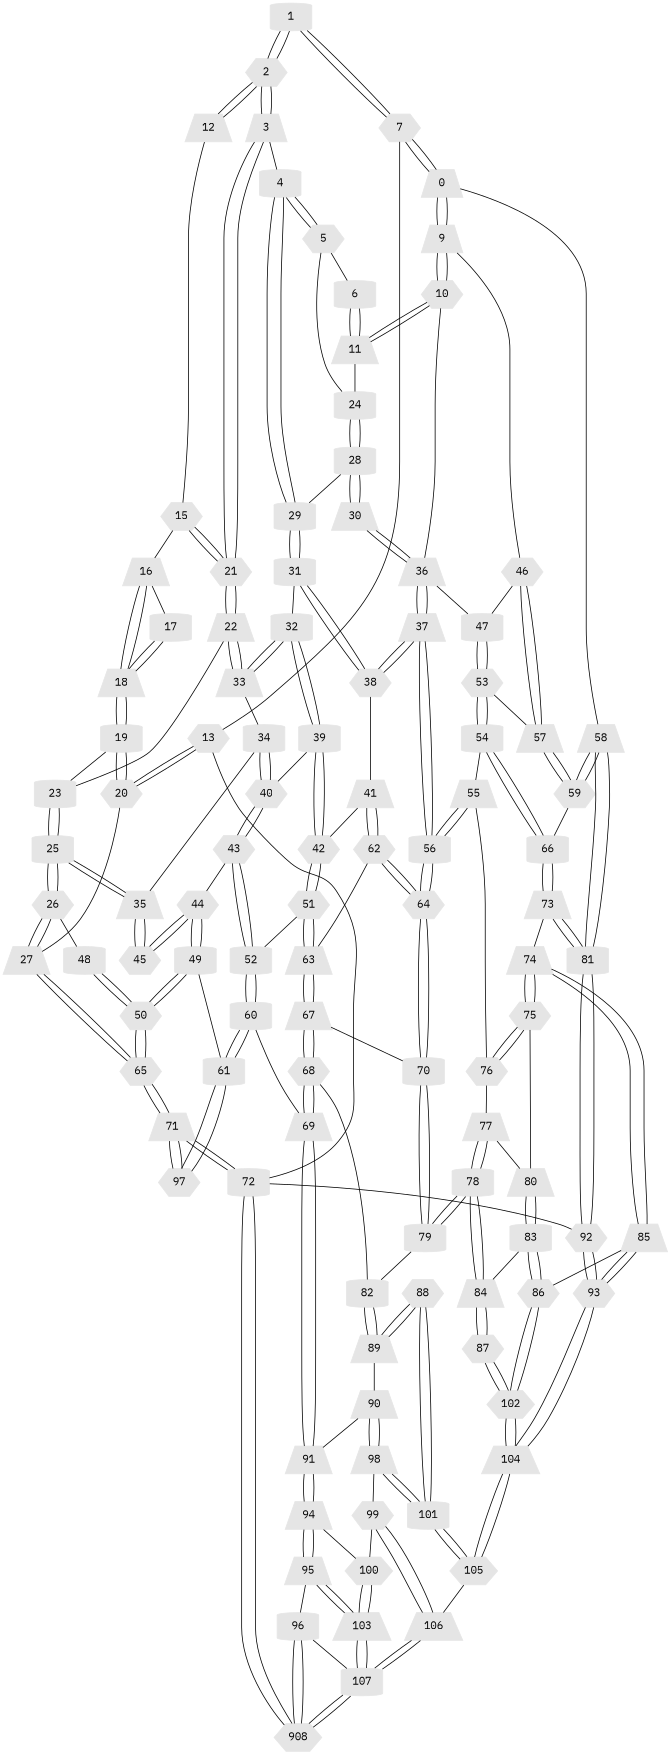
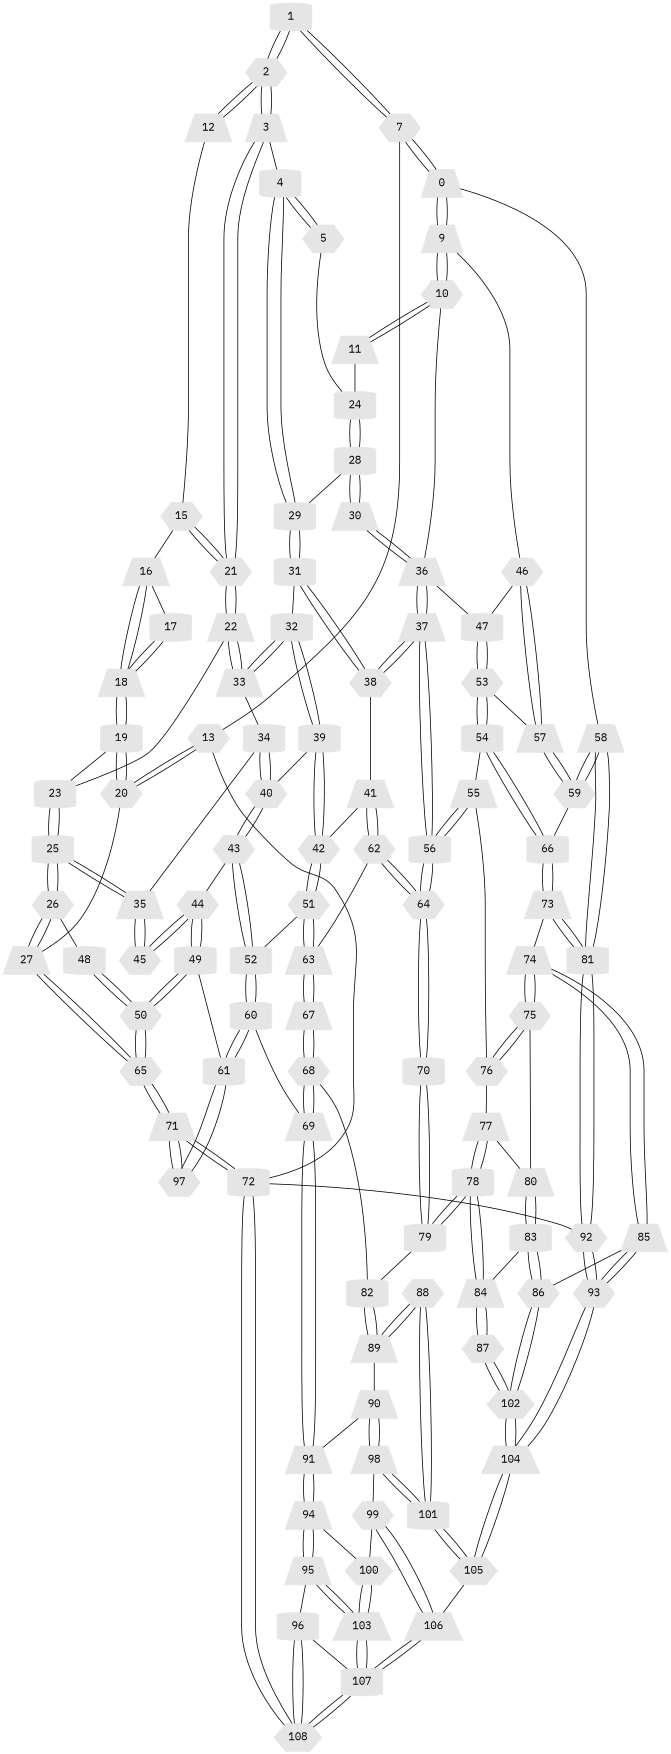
(355, 294) -> none
(367, 1044) -> none
(298, 1737) -> (298, 1737)
